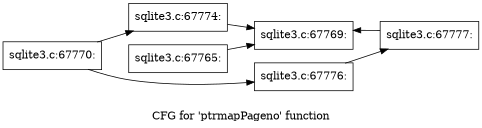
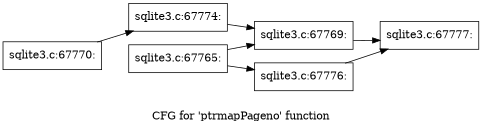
(370, 30) -> (363, 40)
(167, 84) -> (237, 67)
